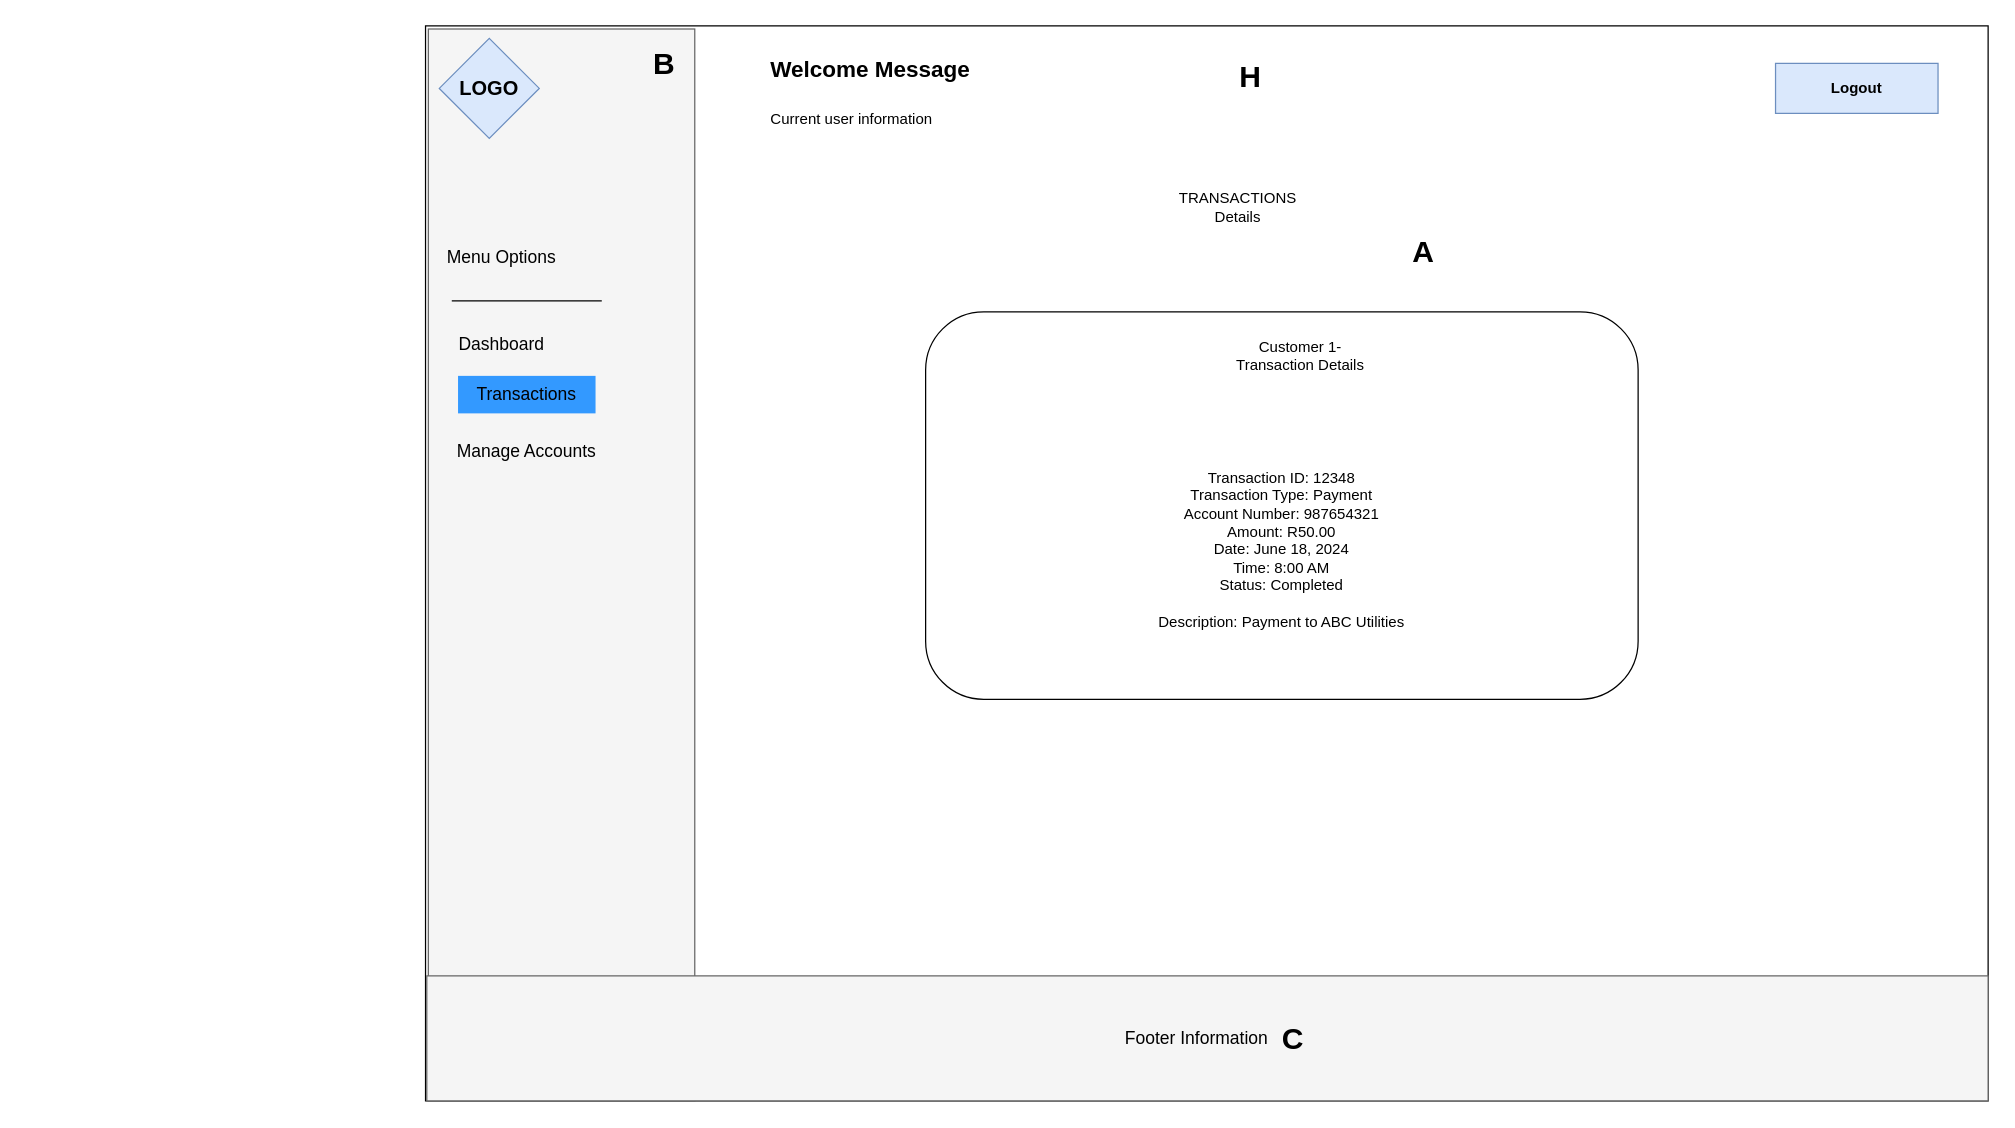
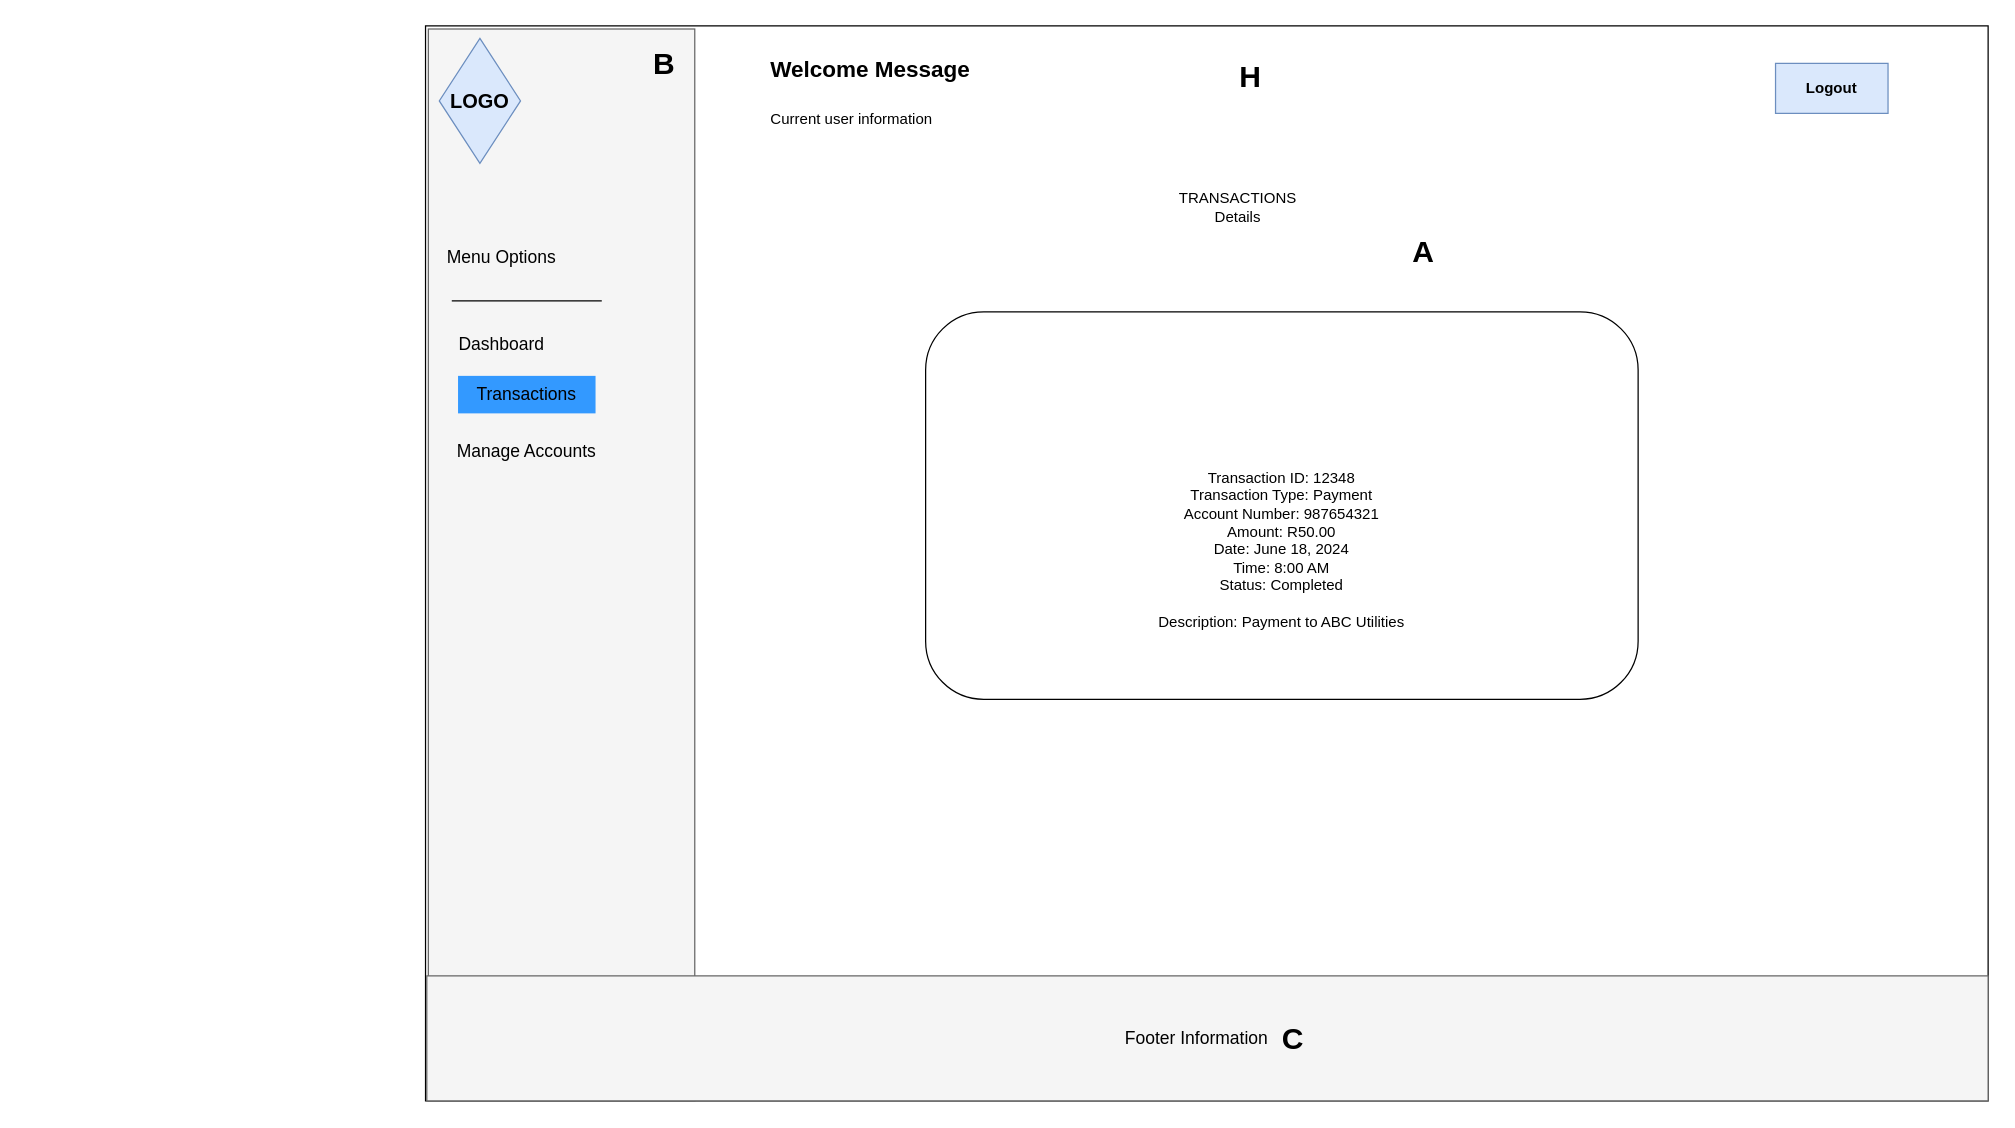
(489, 88) -> (480, 101)
(1857, 88) -> (1832, 88)
(1301, 355) -> none
